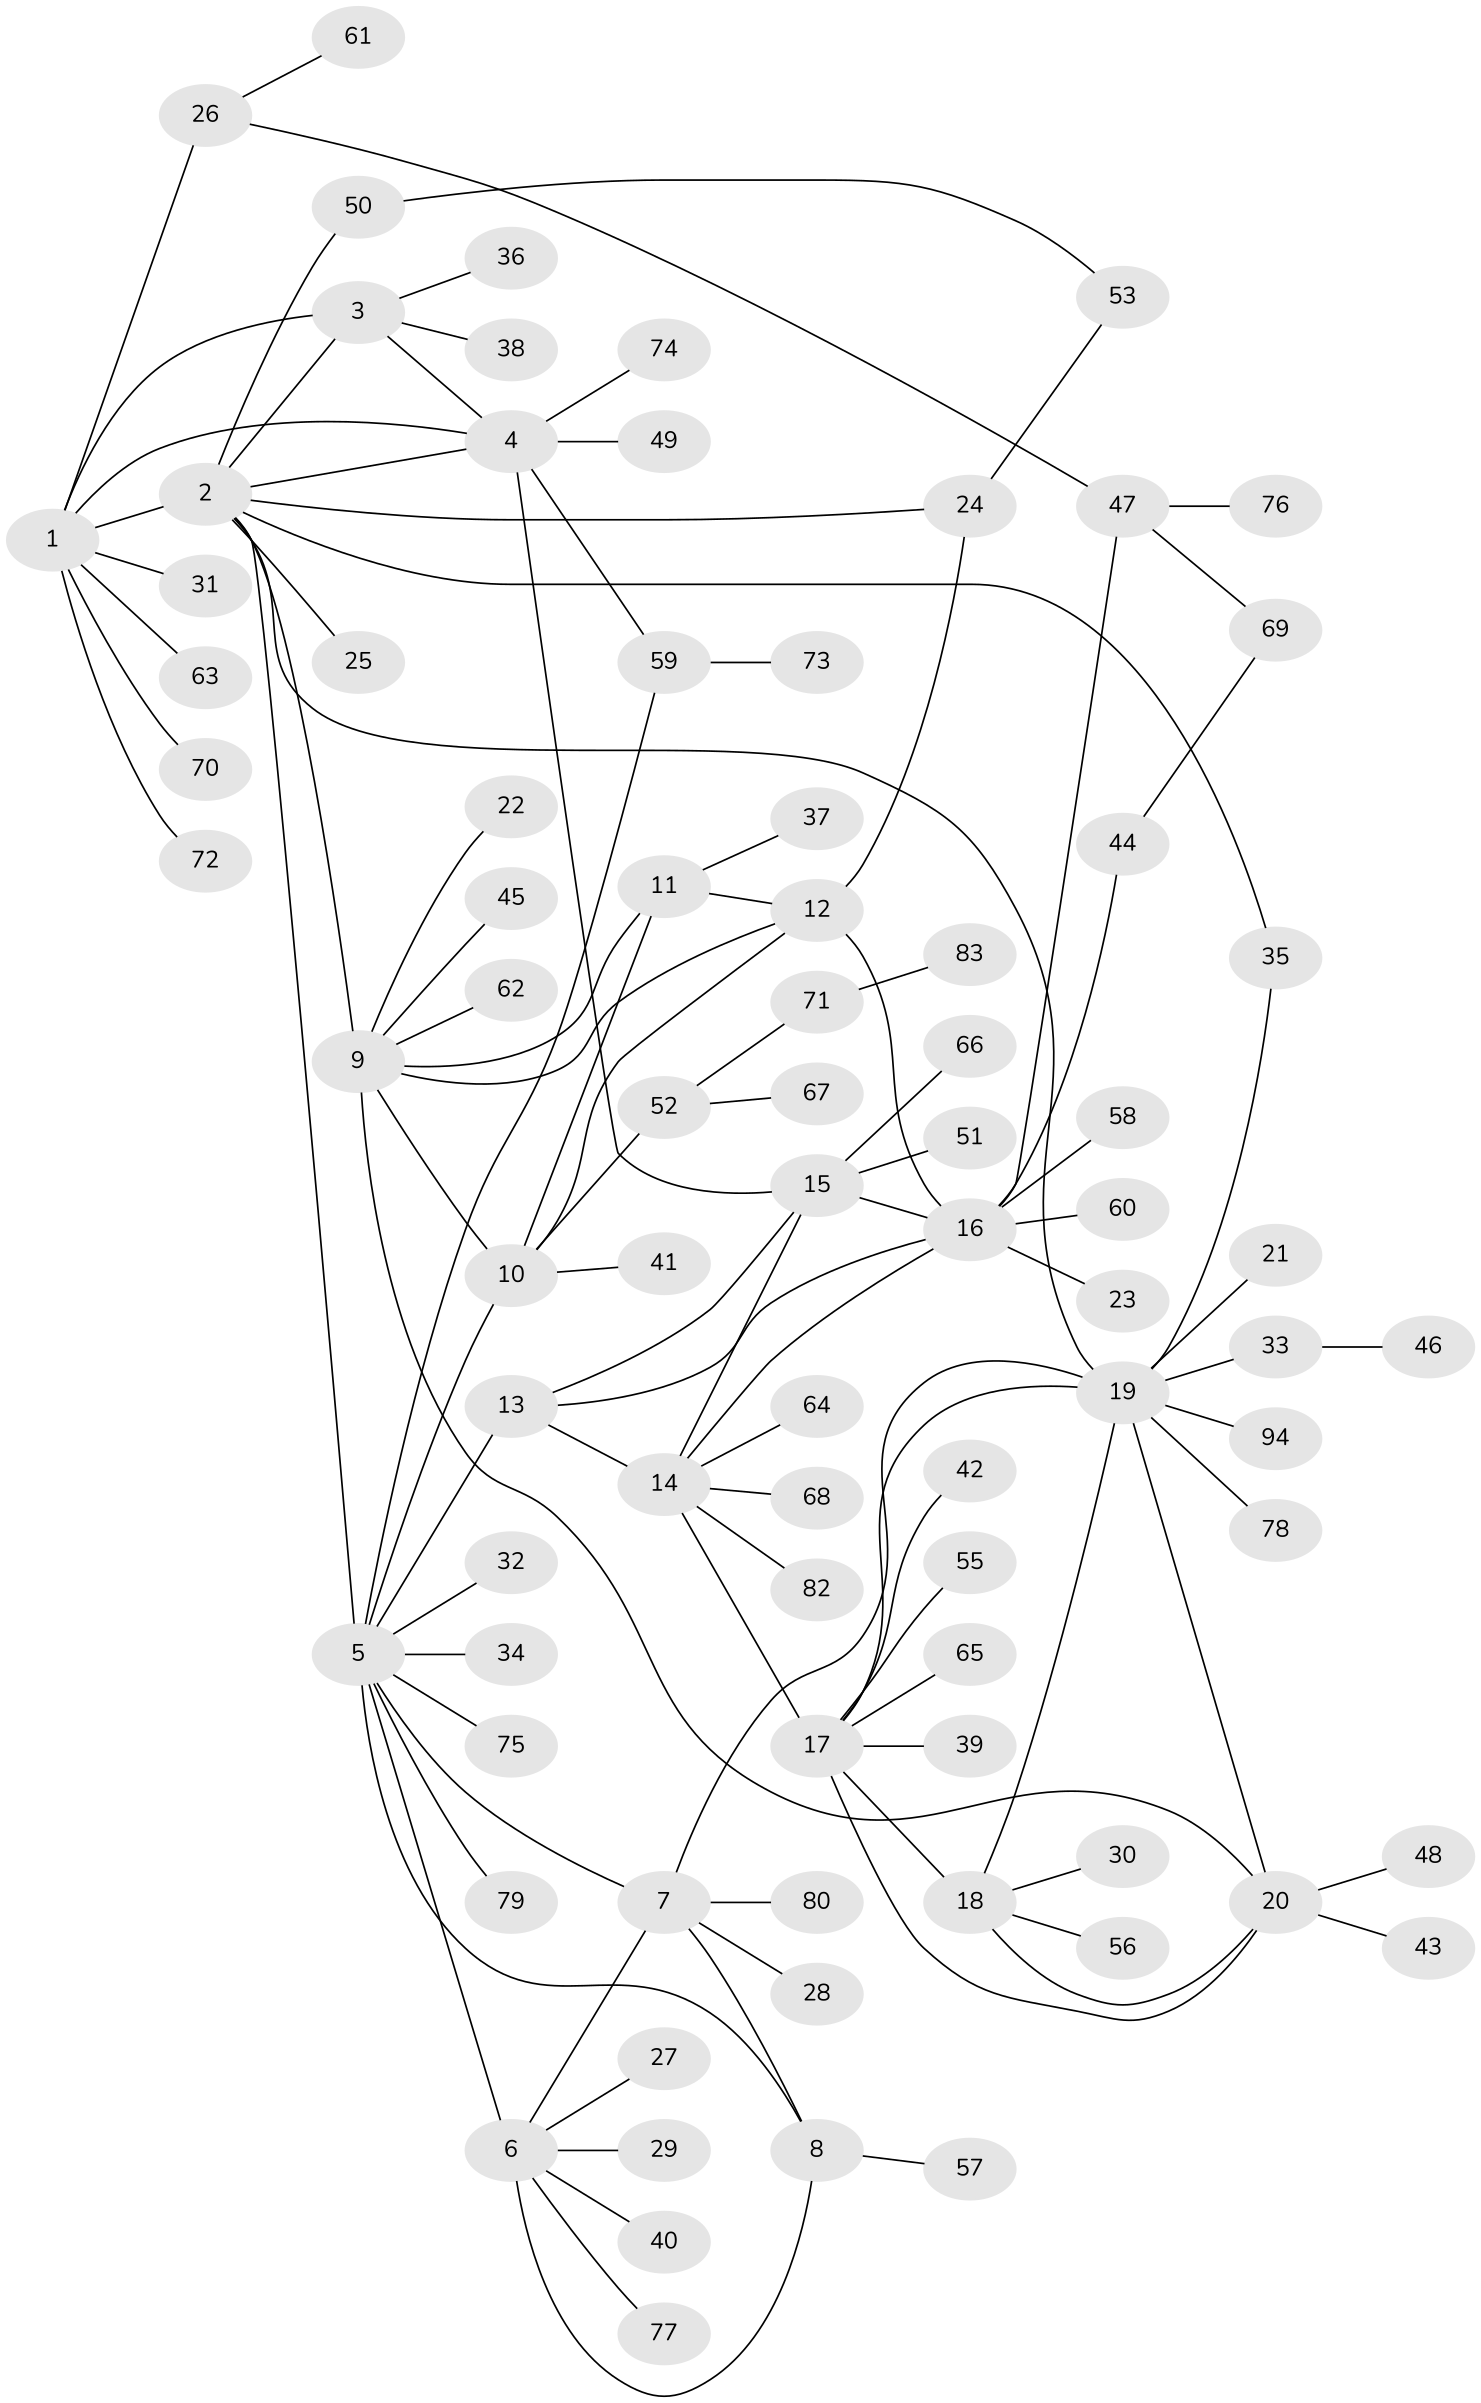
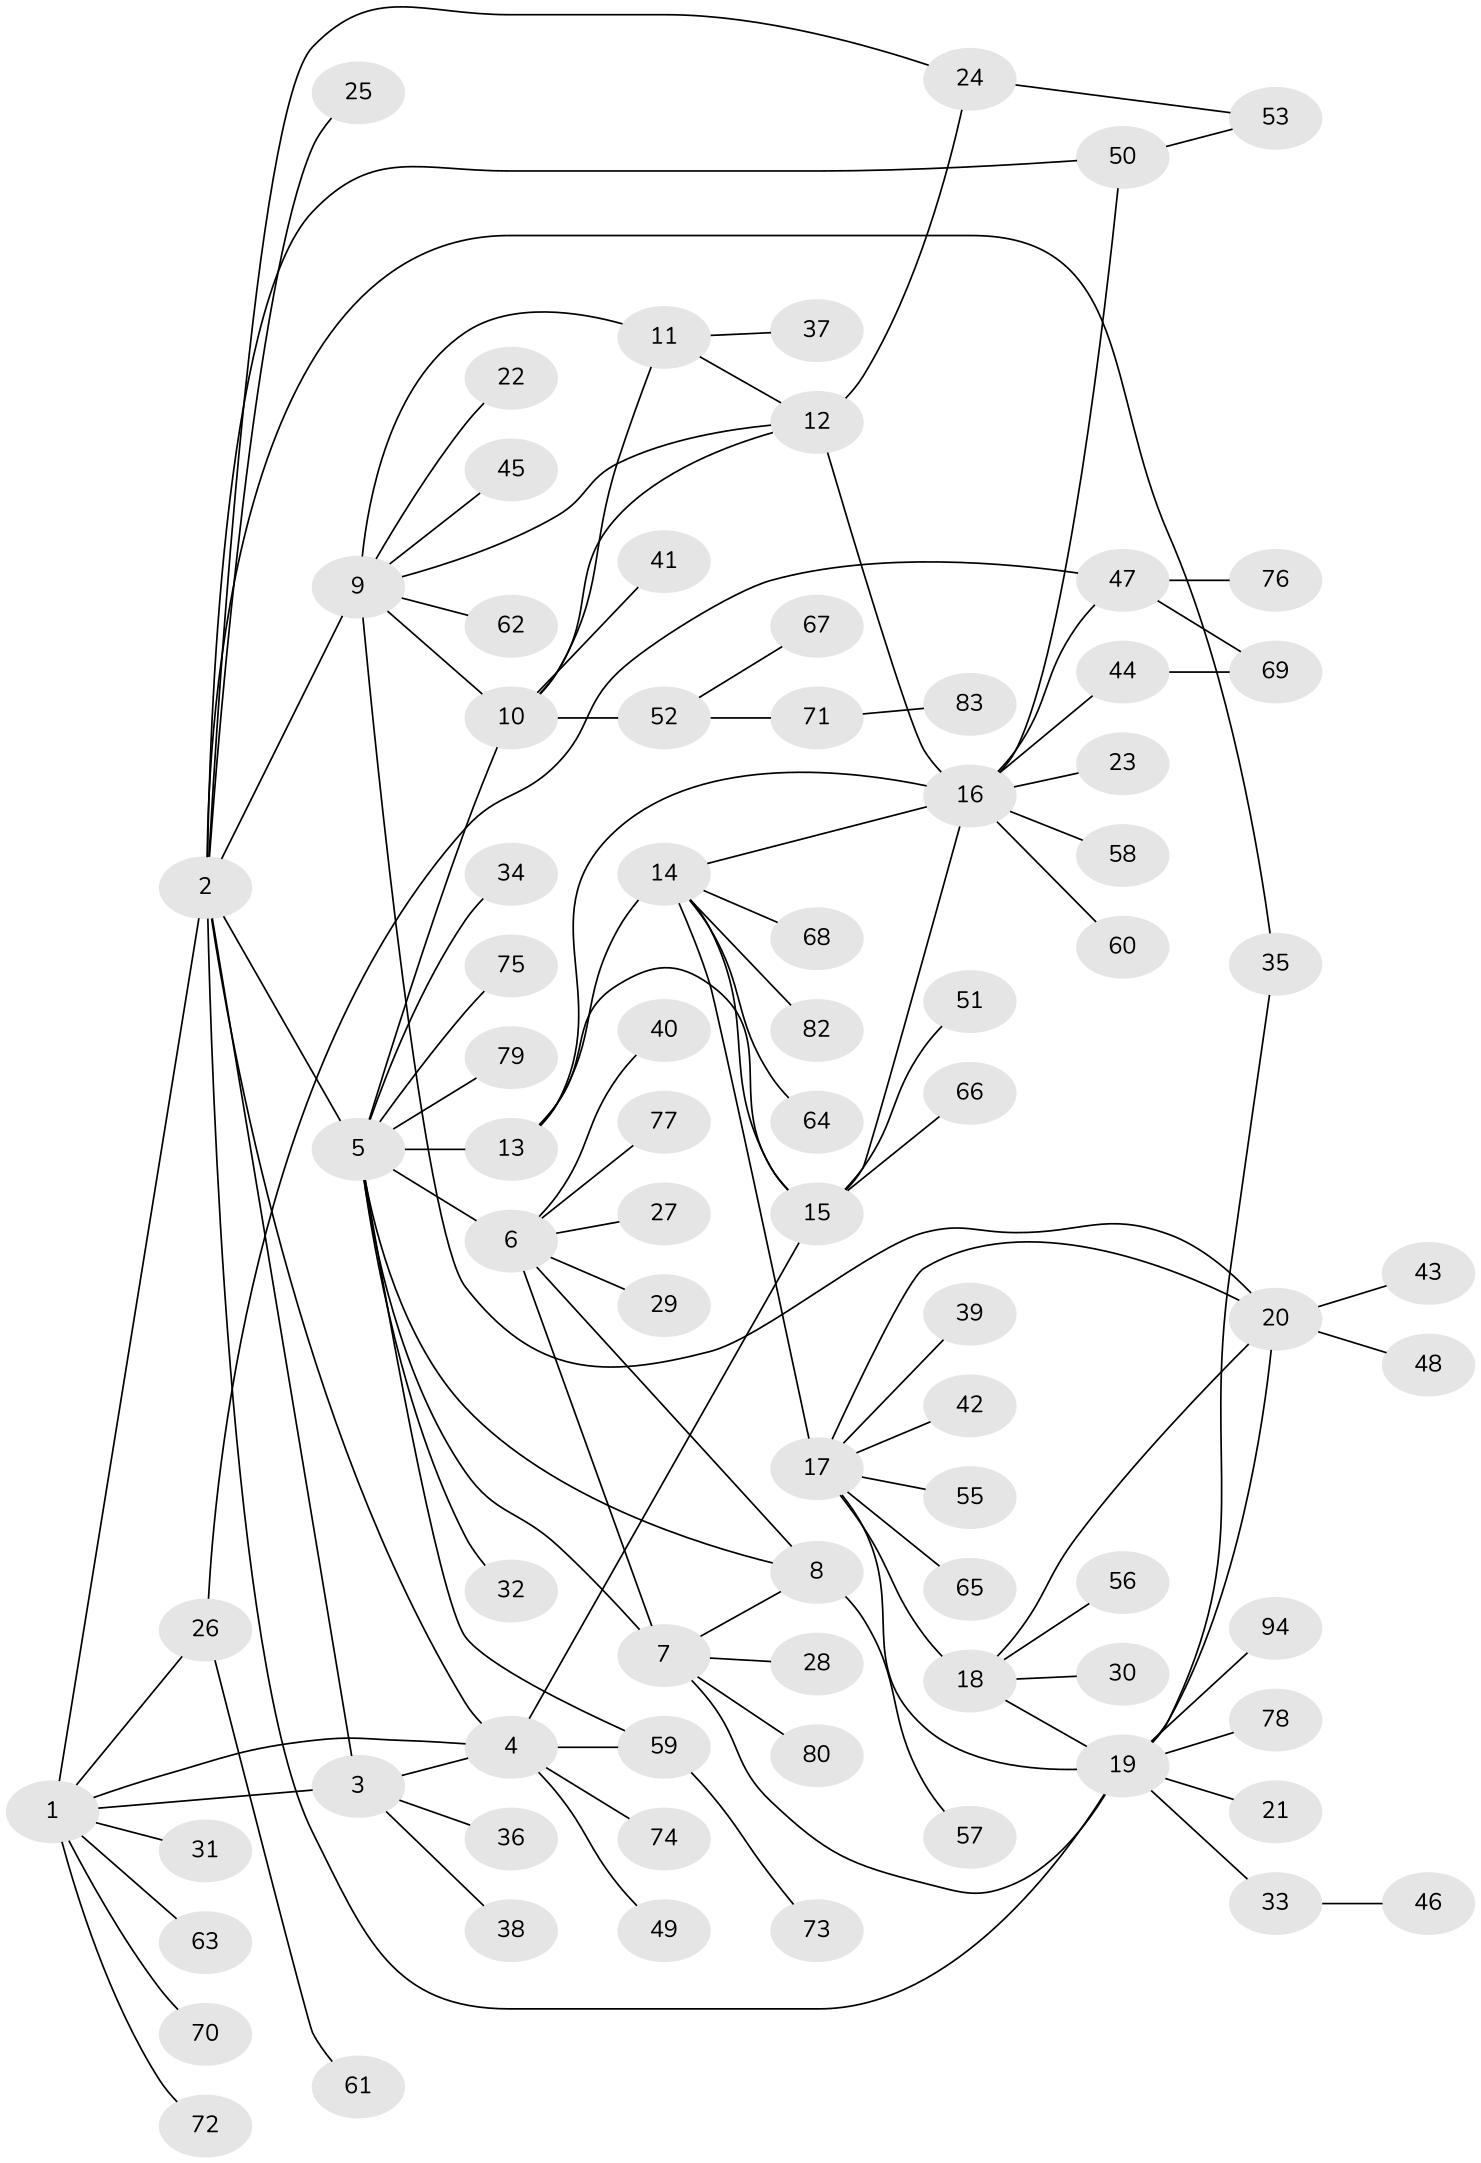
none -> (1080, 486)
